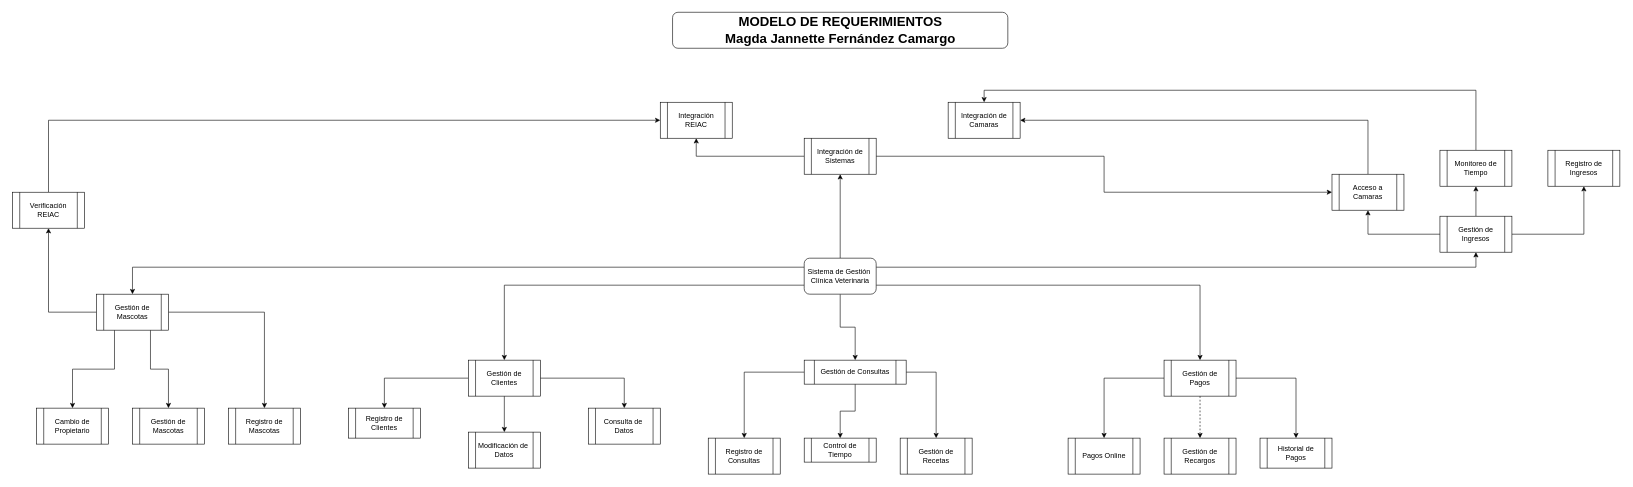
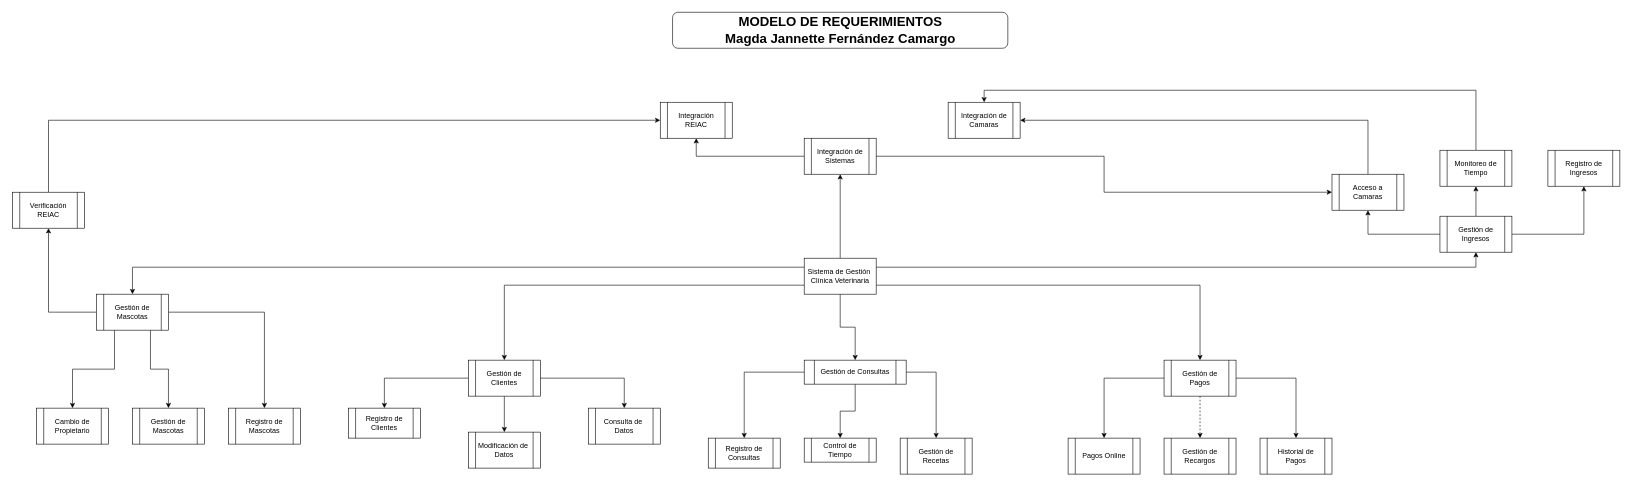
(840, 276) -> (840, 276)
(1296, 453) -> (1296, 456)
(744, 456) -> (744, 453)
